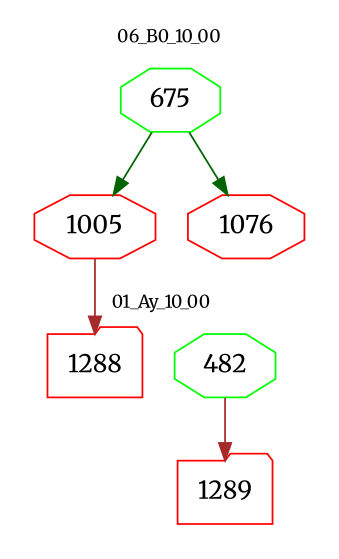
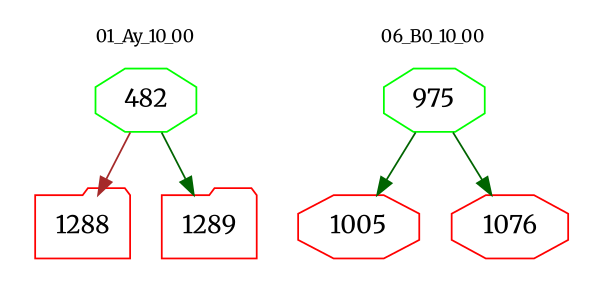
(171, 100) -> (434, 100)
(95, 297) -> (118, 156)
(225, 420) -> (174, 156)
